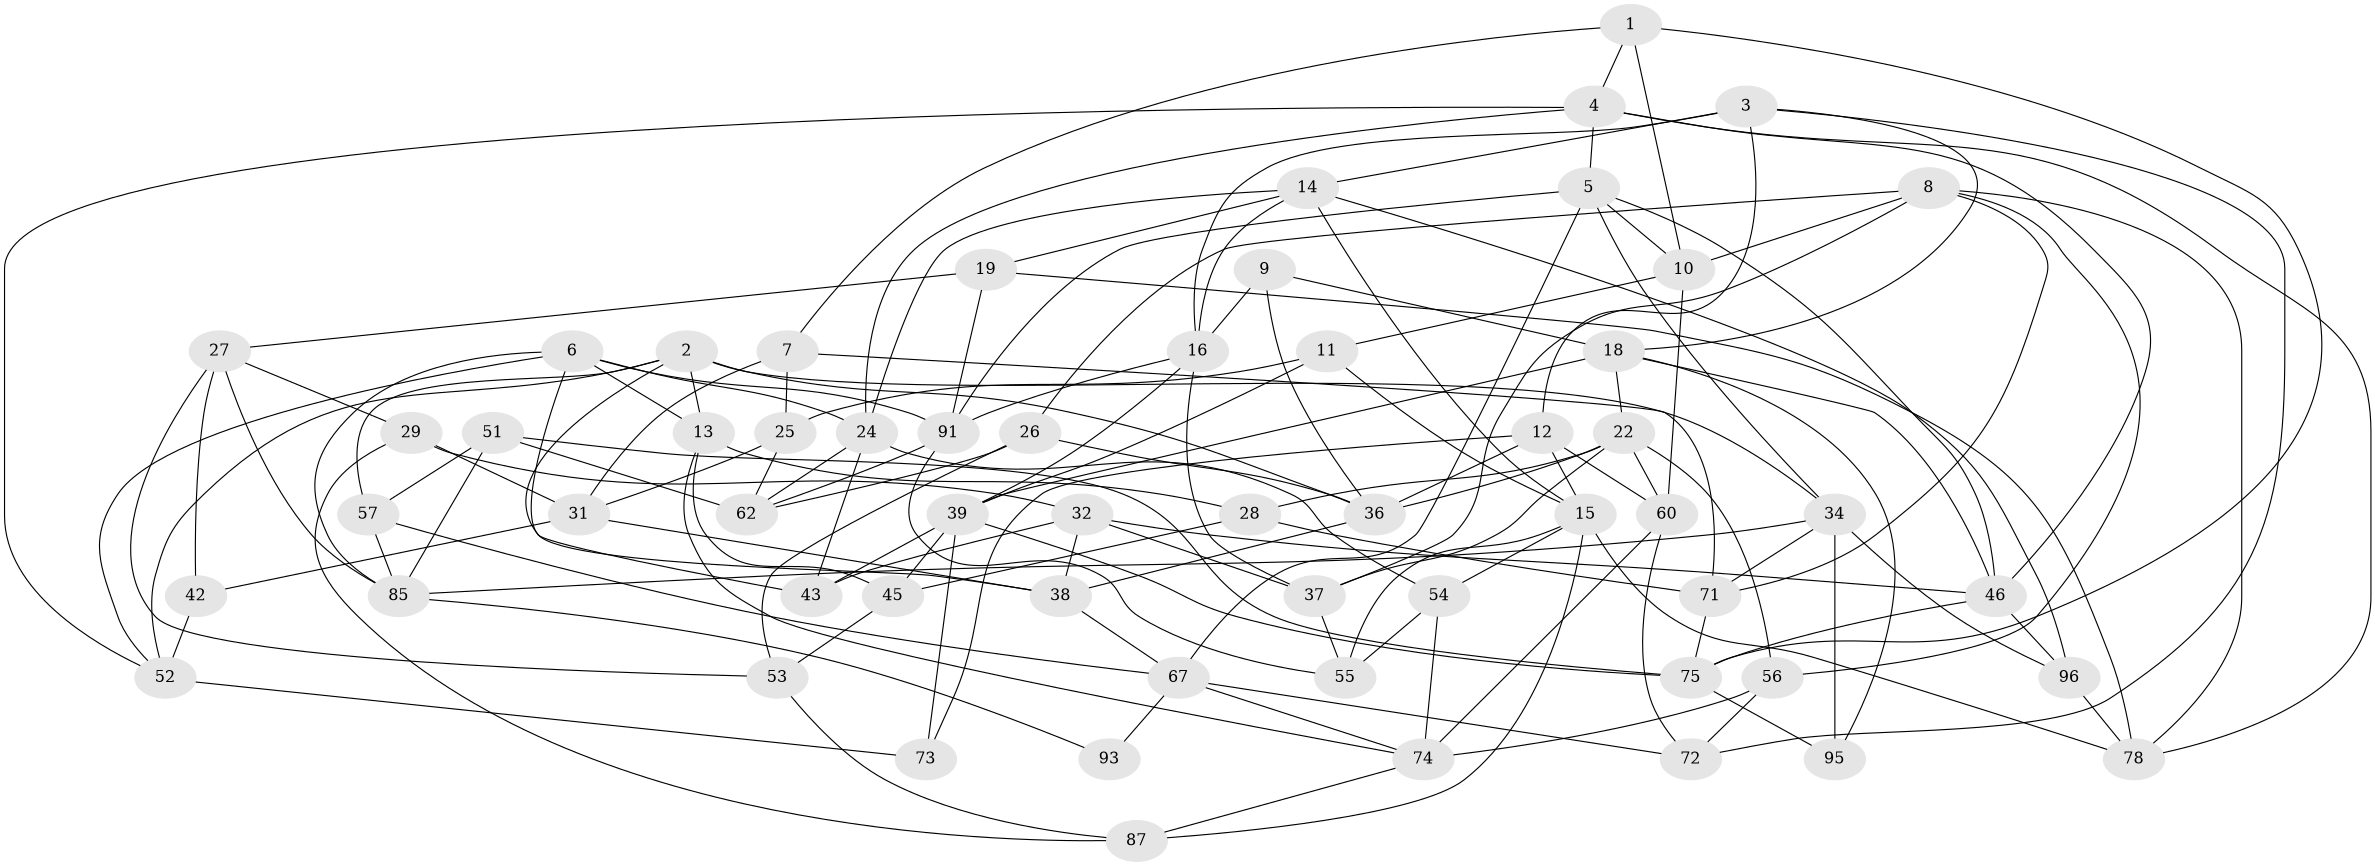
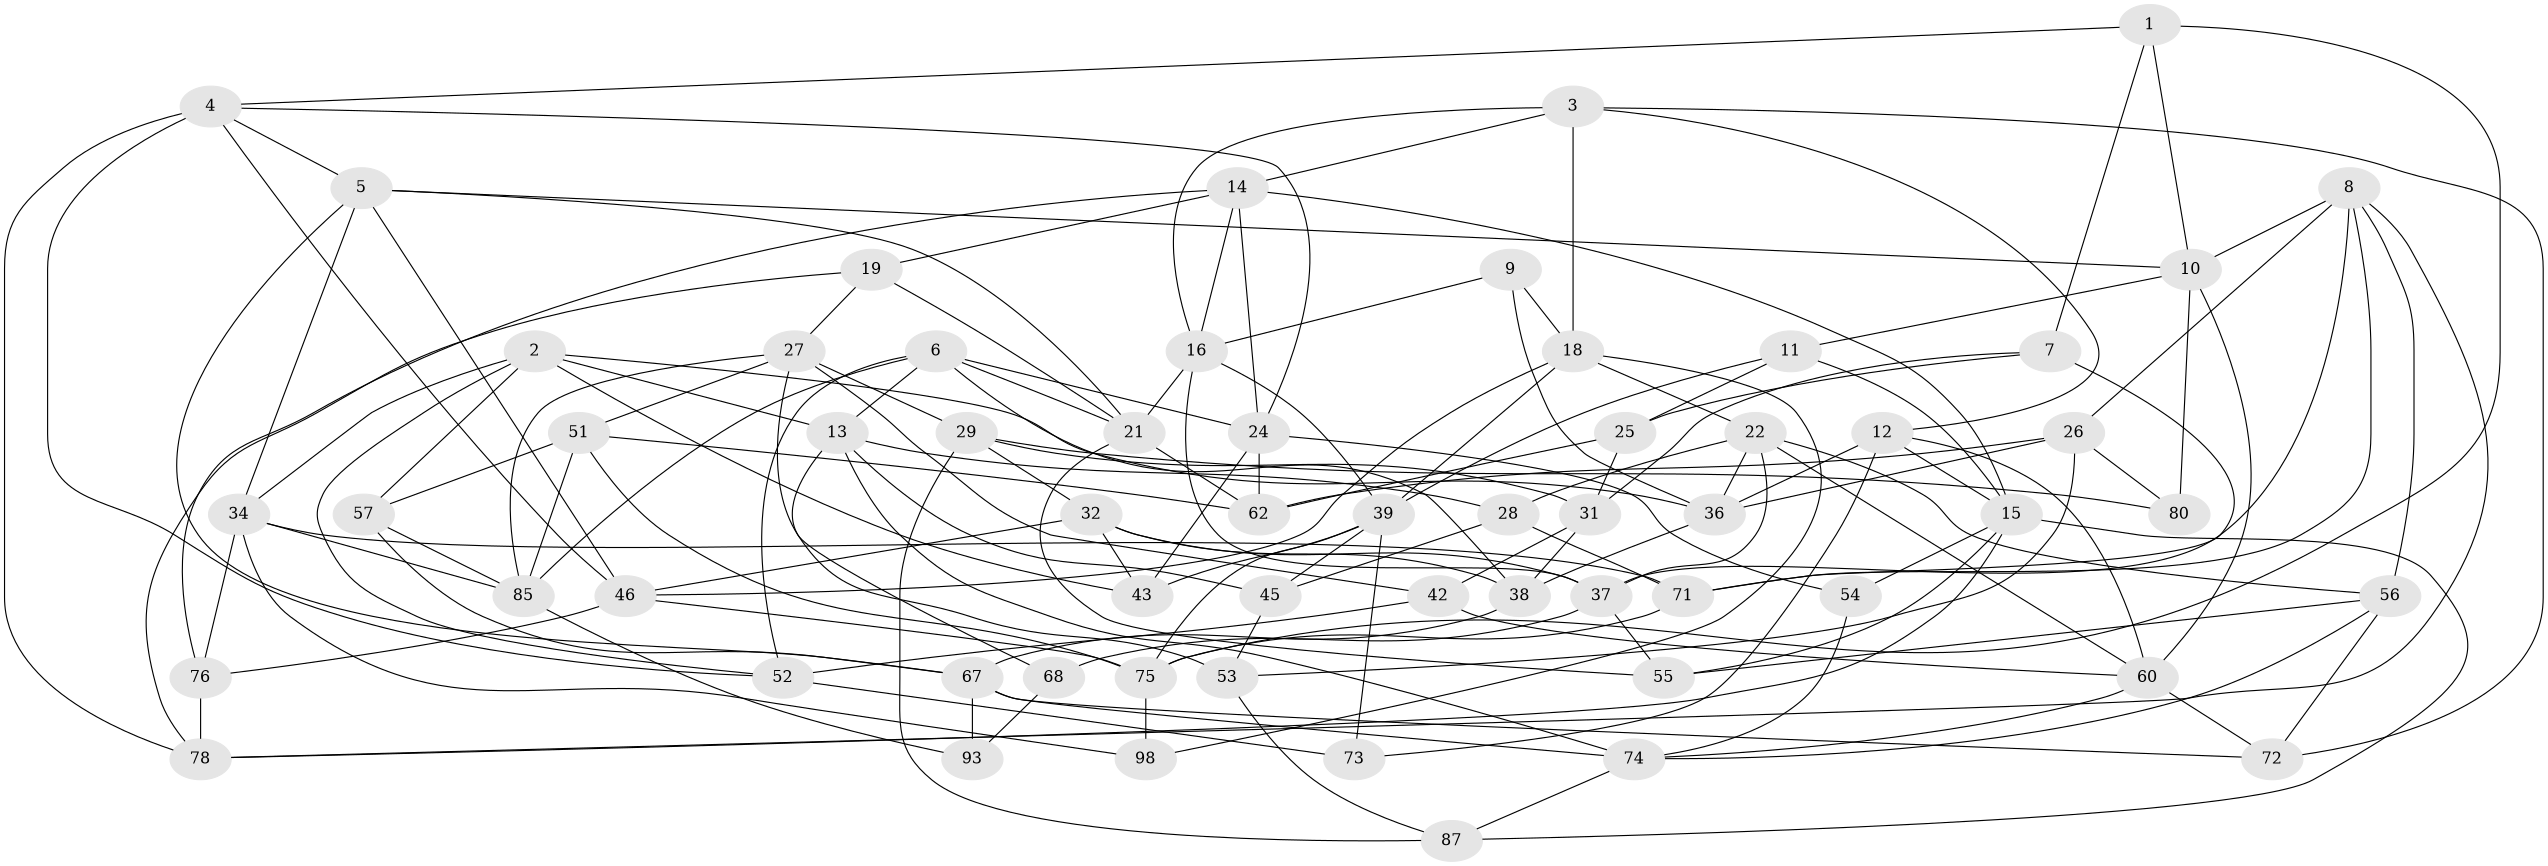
none -> (699, 388)
(949, 433) -> (1134, 433)
none -> (2179, 515)
(1392, 637) -> (2027, 637)
none -> (1738, 651)
none -> (1054, 678)
(2069, 678) -> (201, 678)
(1835, 759) -> (1146, 759)
